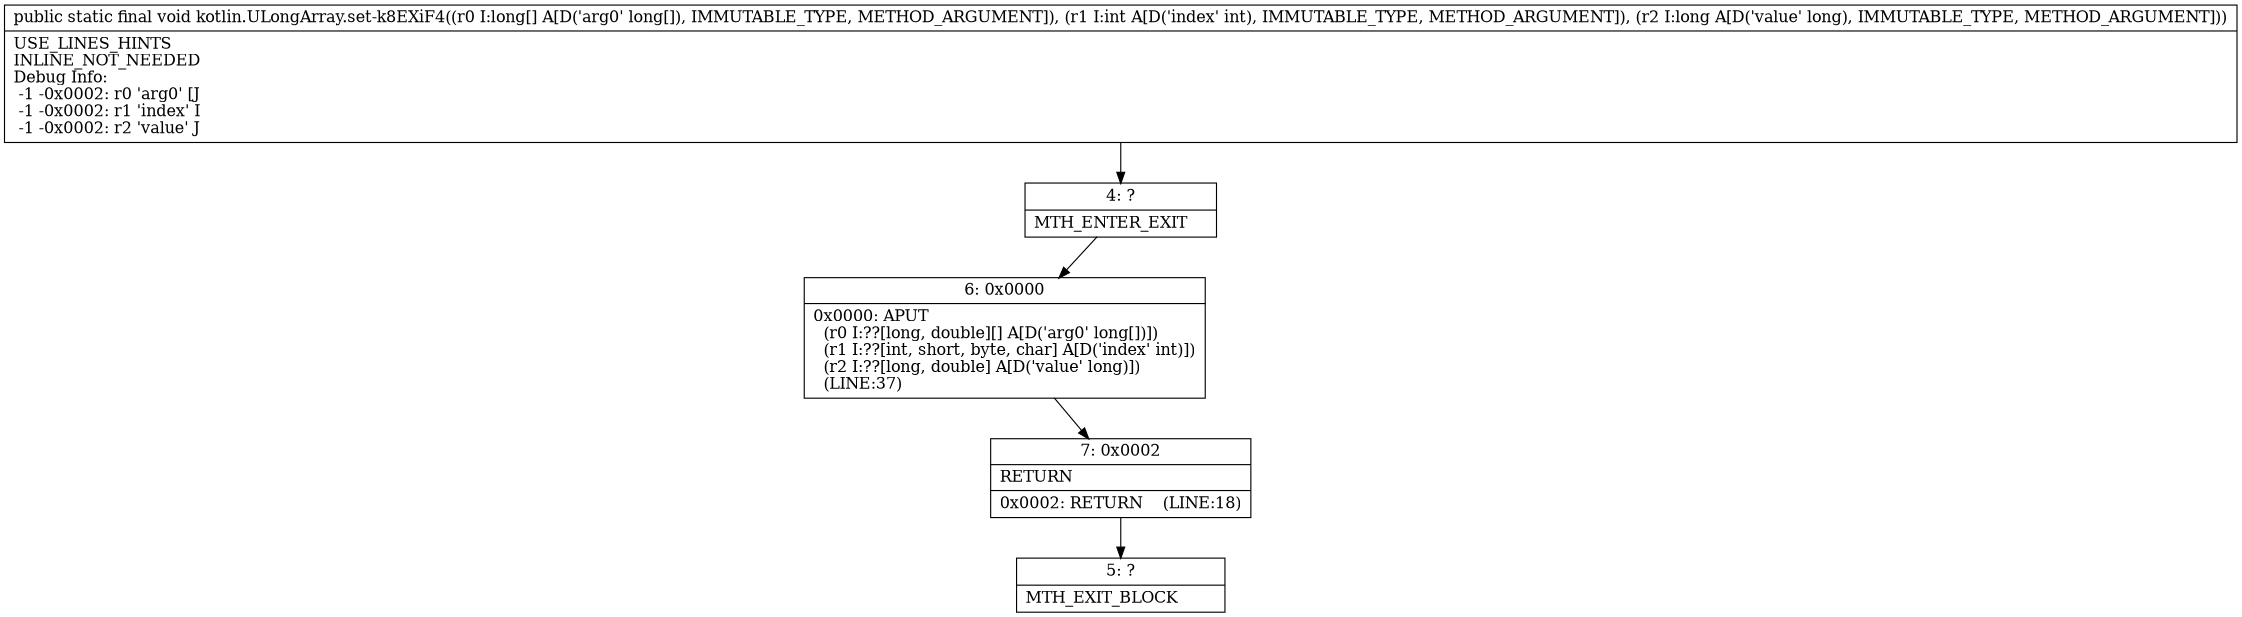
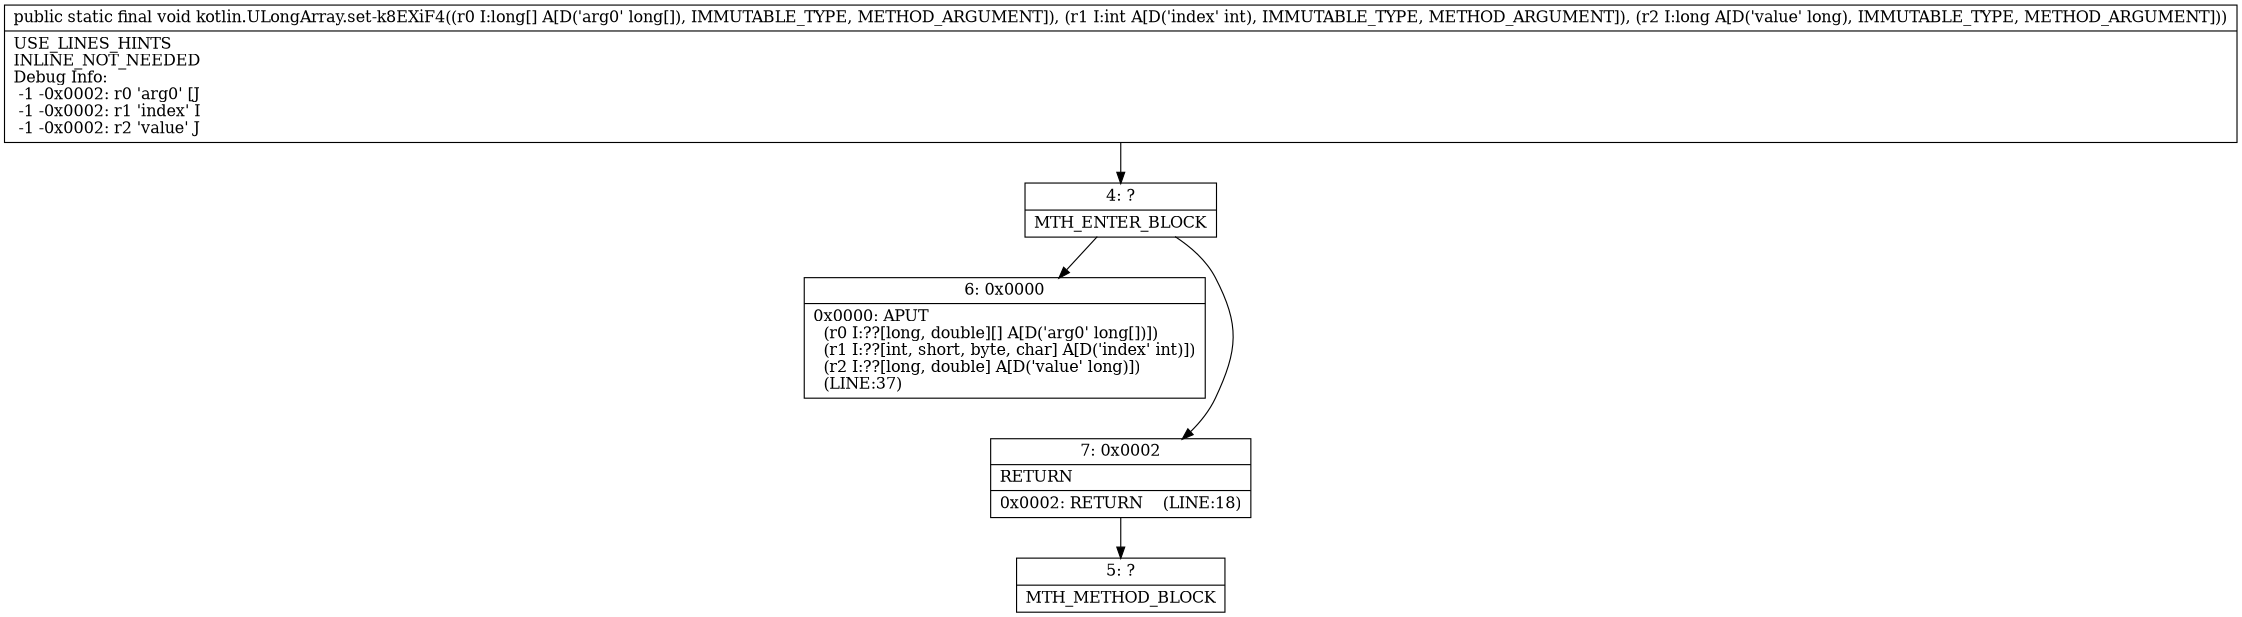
(1111, 223) -> (1121, 223)
(1068, 414) -> (1233, 330)
(1102, 598) -> (1121, 598)
